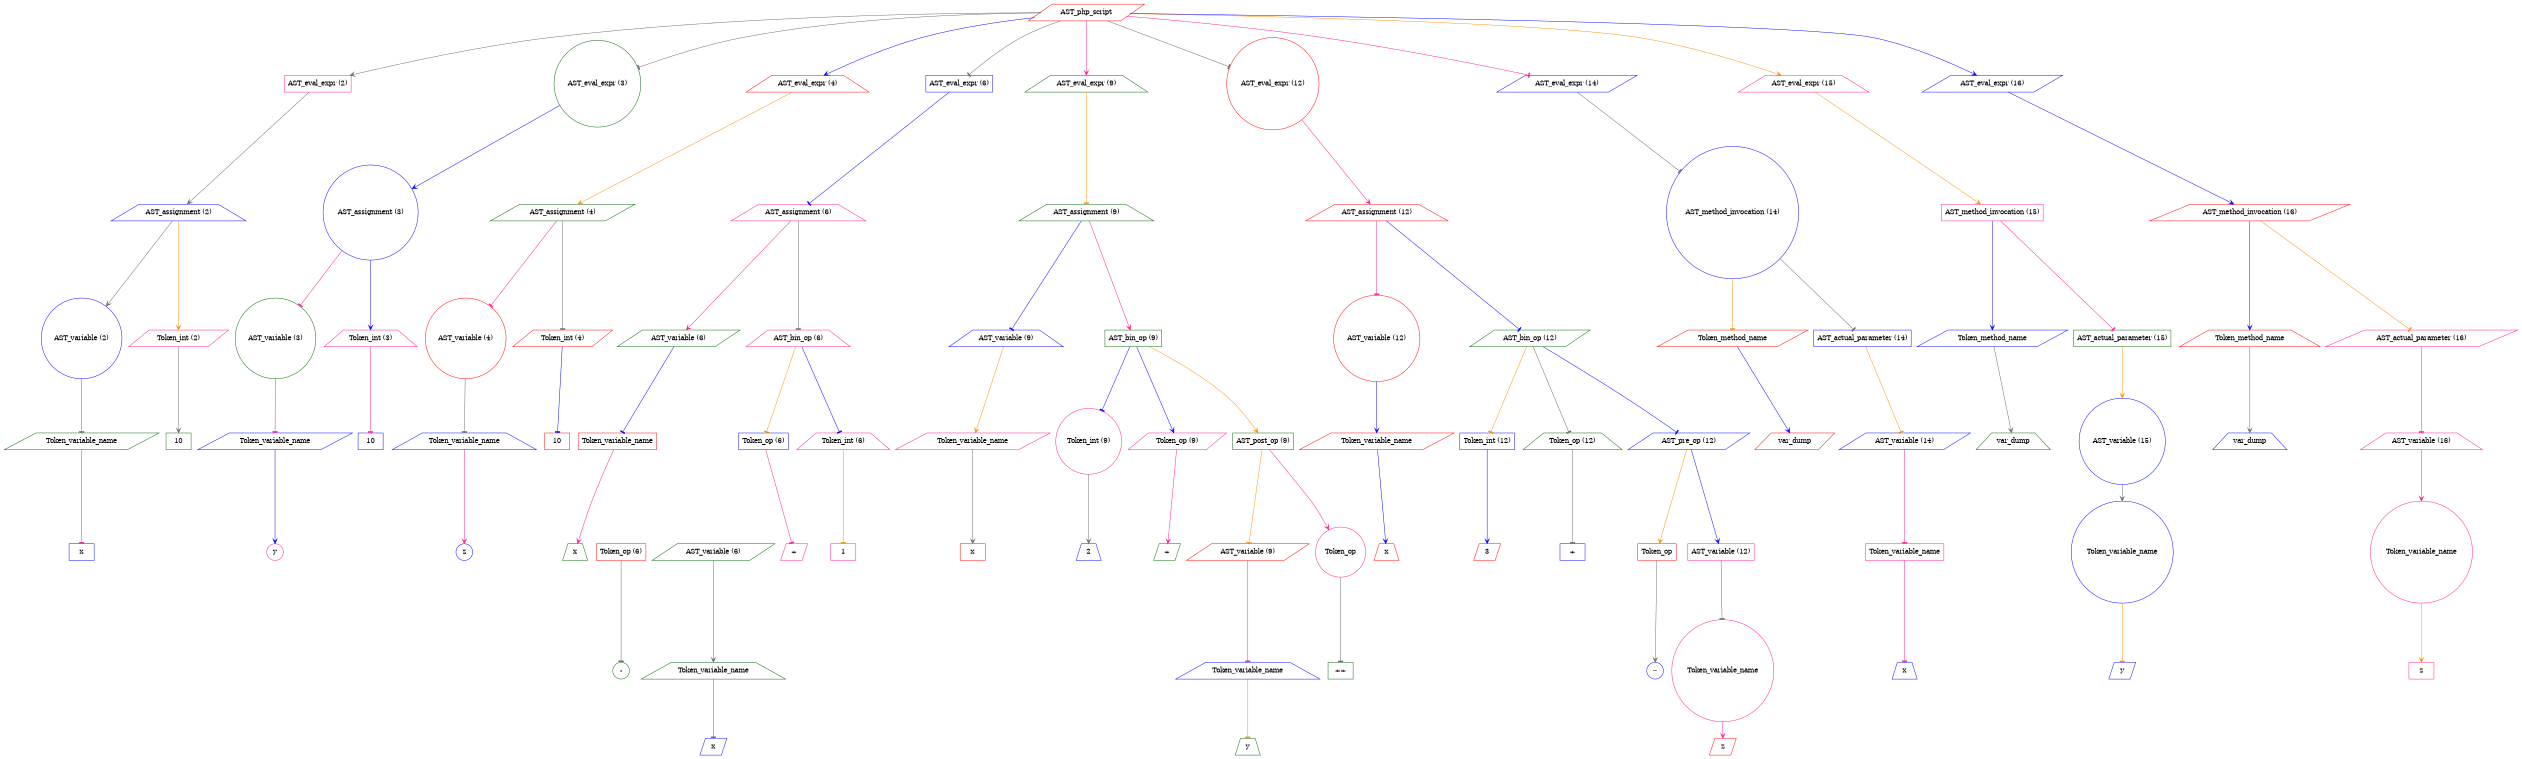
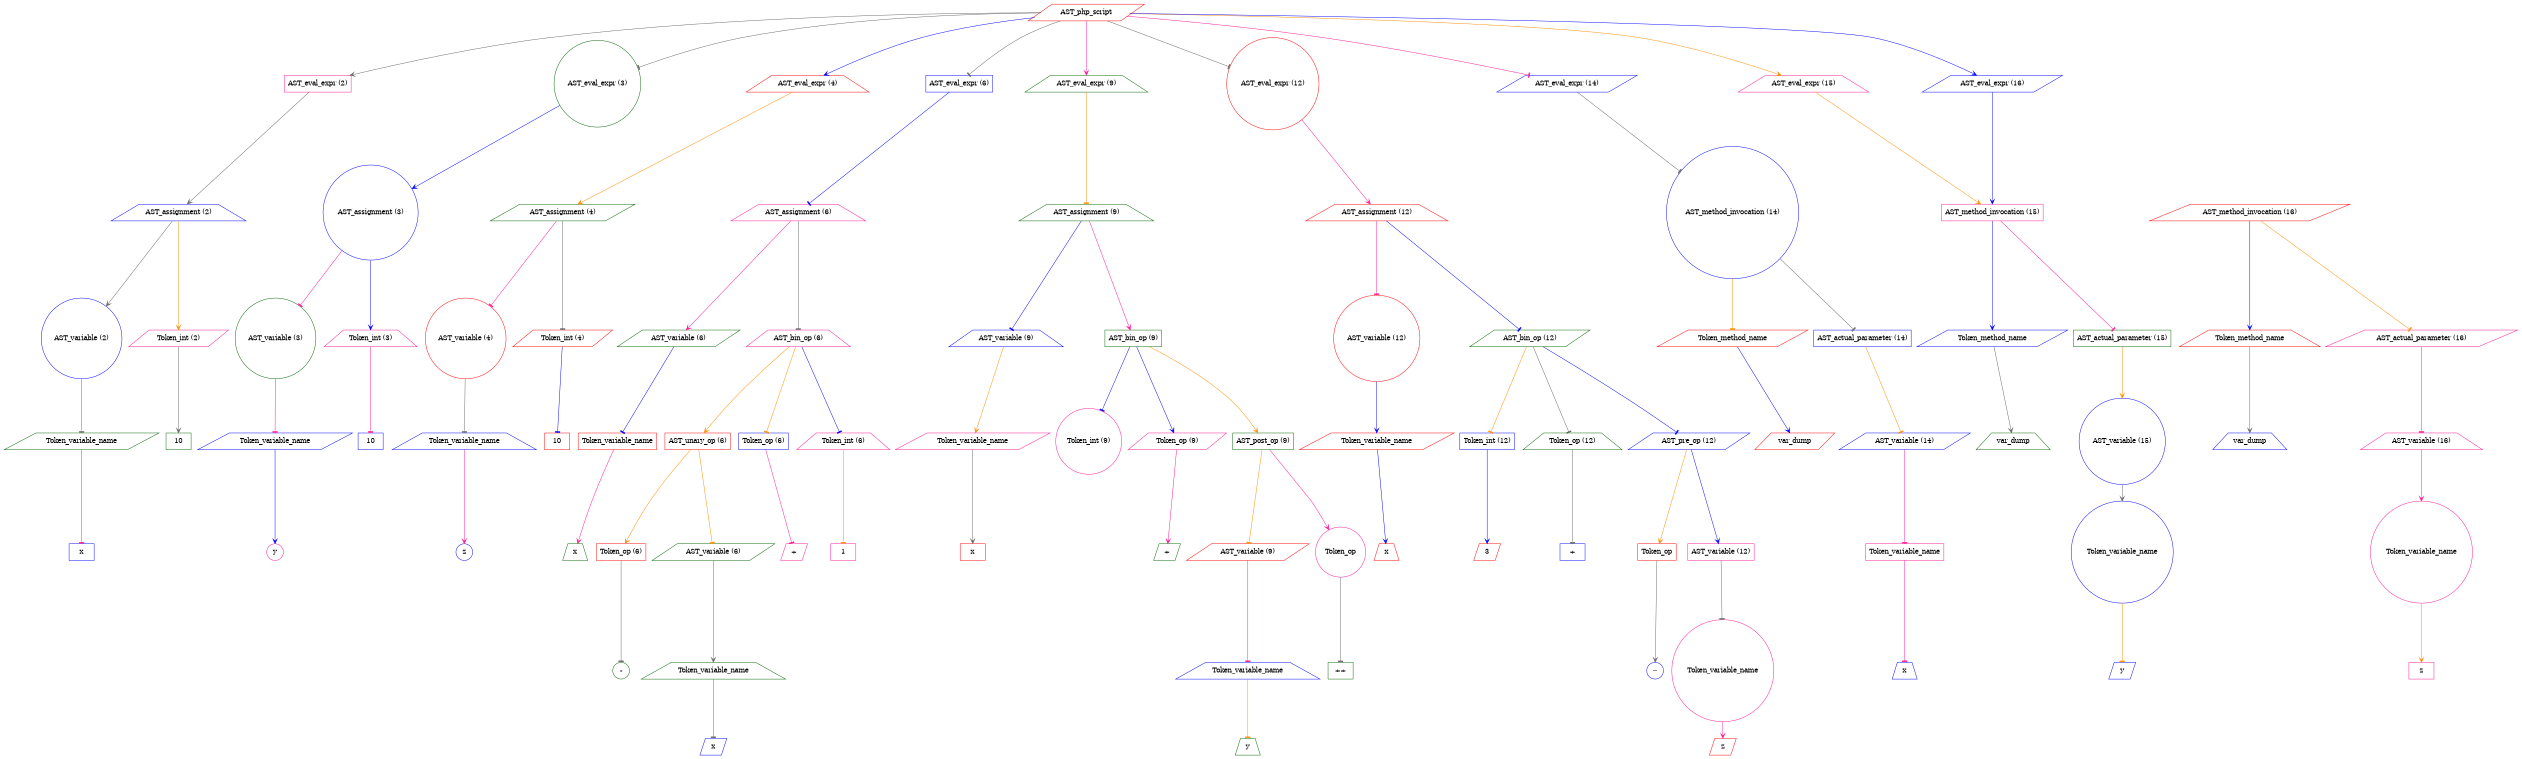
(2119, 147) -> (1992, 146)
none -> (698, 441)
(1089, 552) -> none
